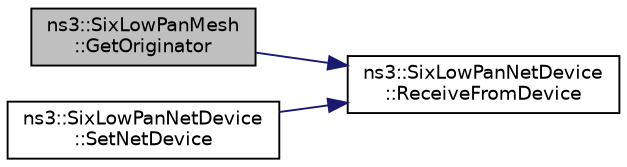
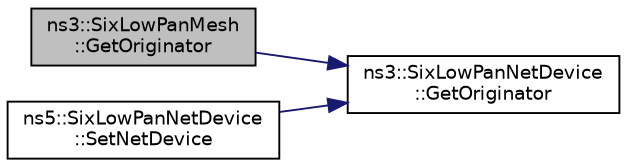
(484, 85) -> (484, 85)
(143, 130) -> (143, 130)
